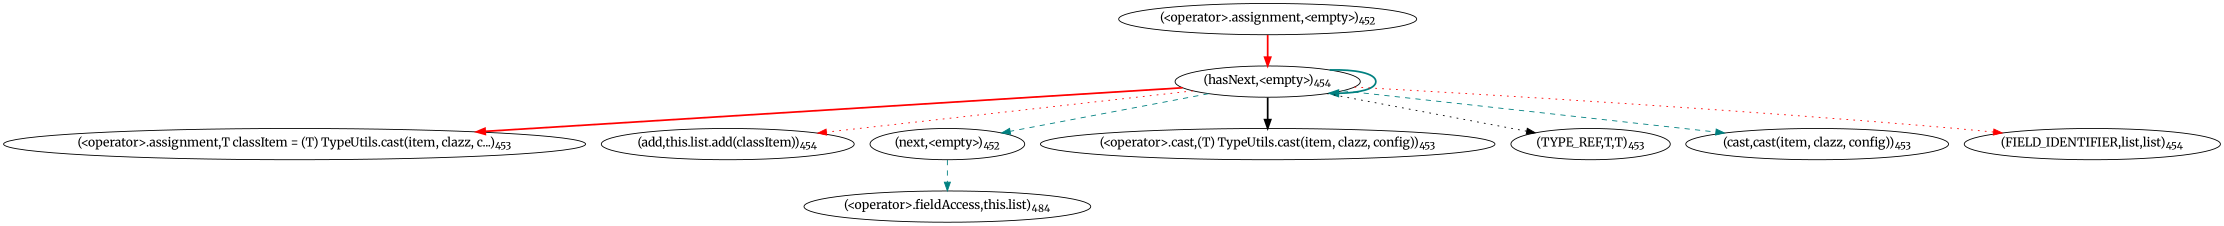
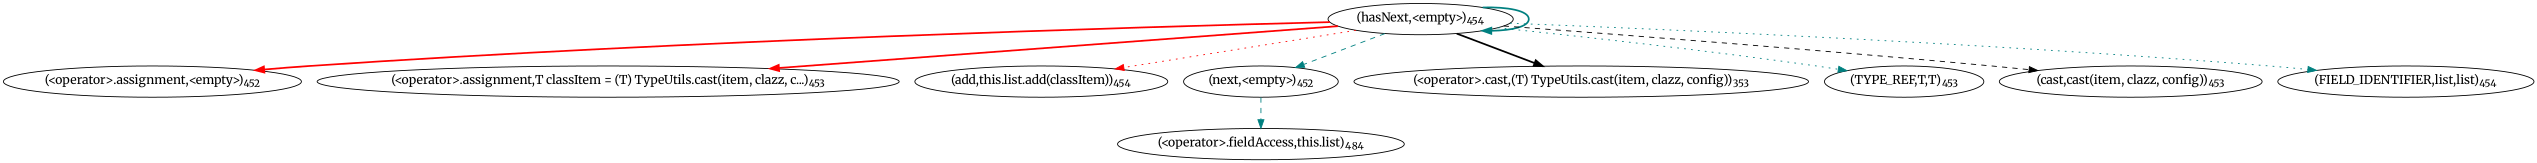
(1268, 46) -> (797, 40)
(1674, 107) -> (1909, 42)
(1529, 111) -> (1767, 46)
(1427, 112) -> (1668, 47)
(1427, 143) -> (1741, 80)
